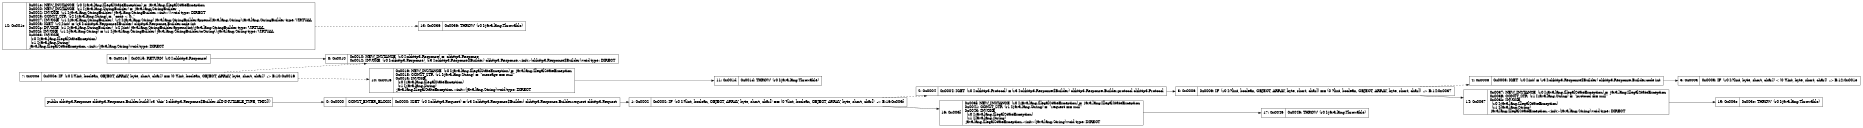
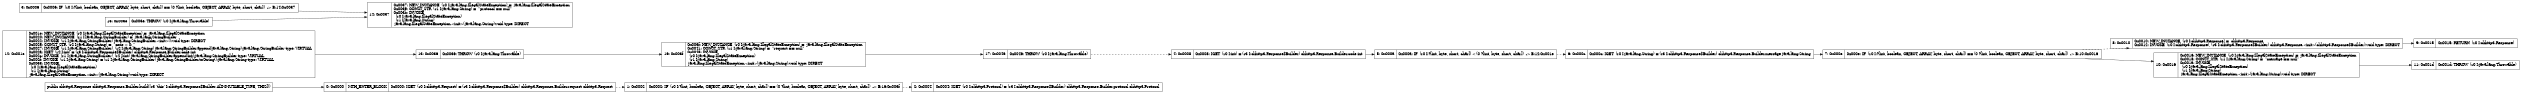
(365, 26) -> (364, 54)
none -> (1690, 54)
(267, 59) -> (2407, 43)
(332, 79) -> (2118, 60)
(1443, 86) -> (1130, 54)
(1170, 91) -> none
(369, 102) -> (367, 87)
(623, 102) -> (619, 87)
(1691, 102) -> (288, 19)
(910, 108) -> (592, 54)
